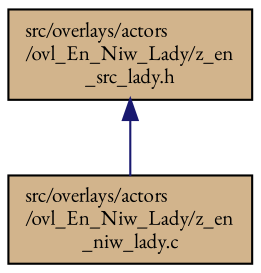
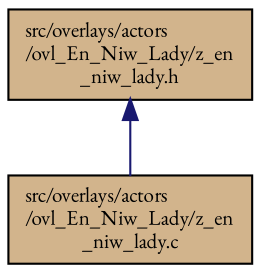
(130, 55) -> (130, 55)
